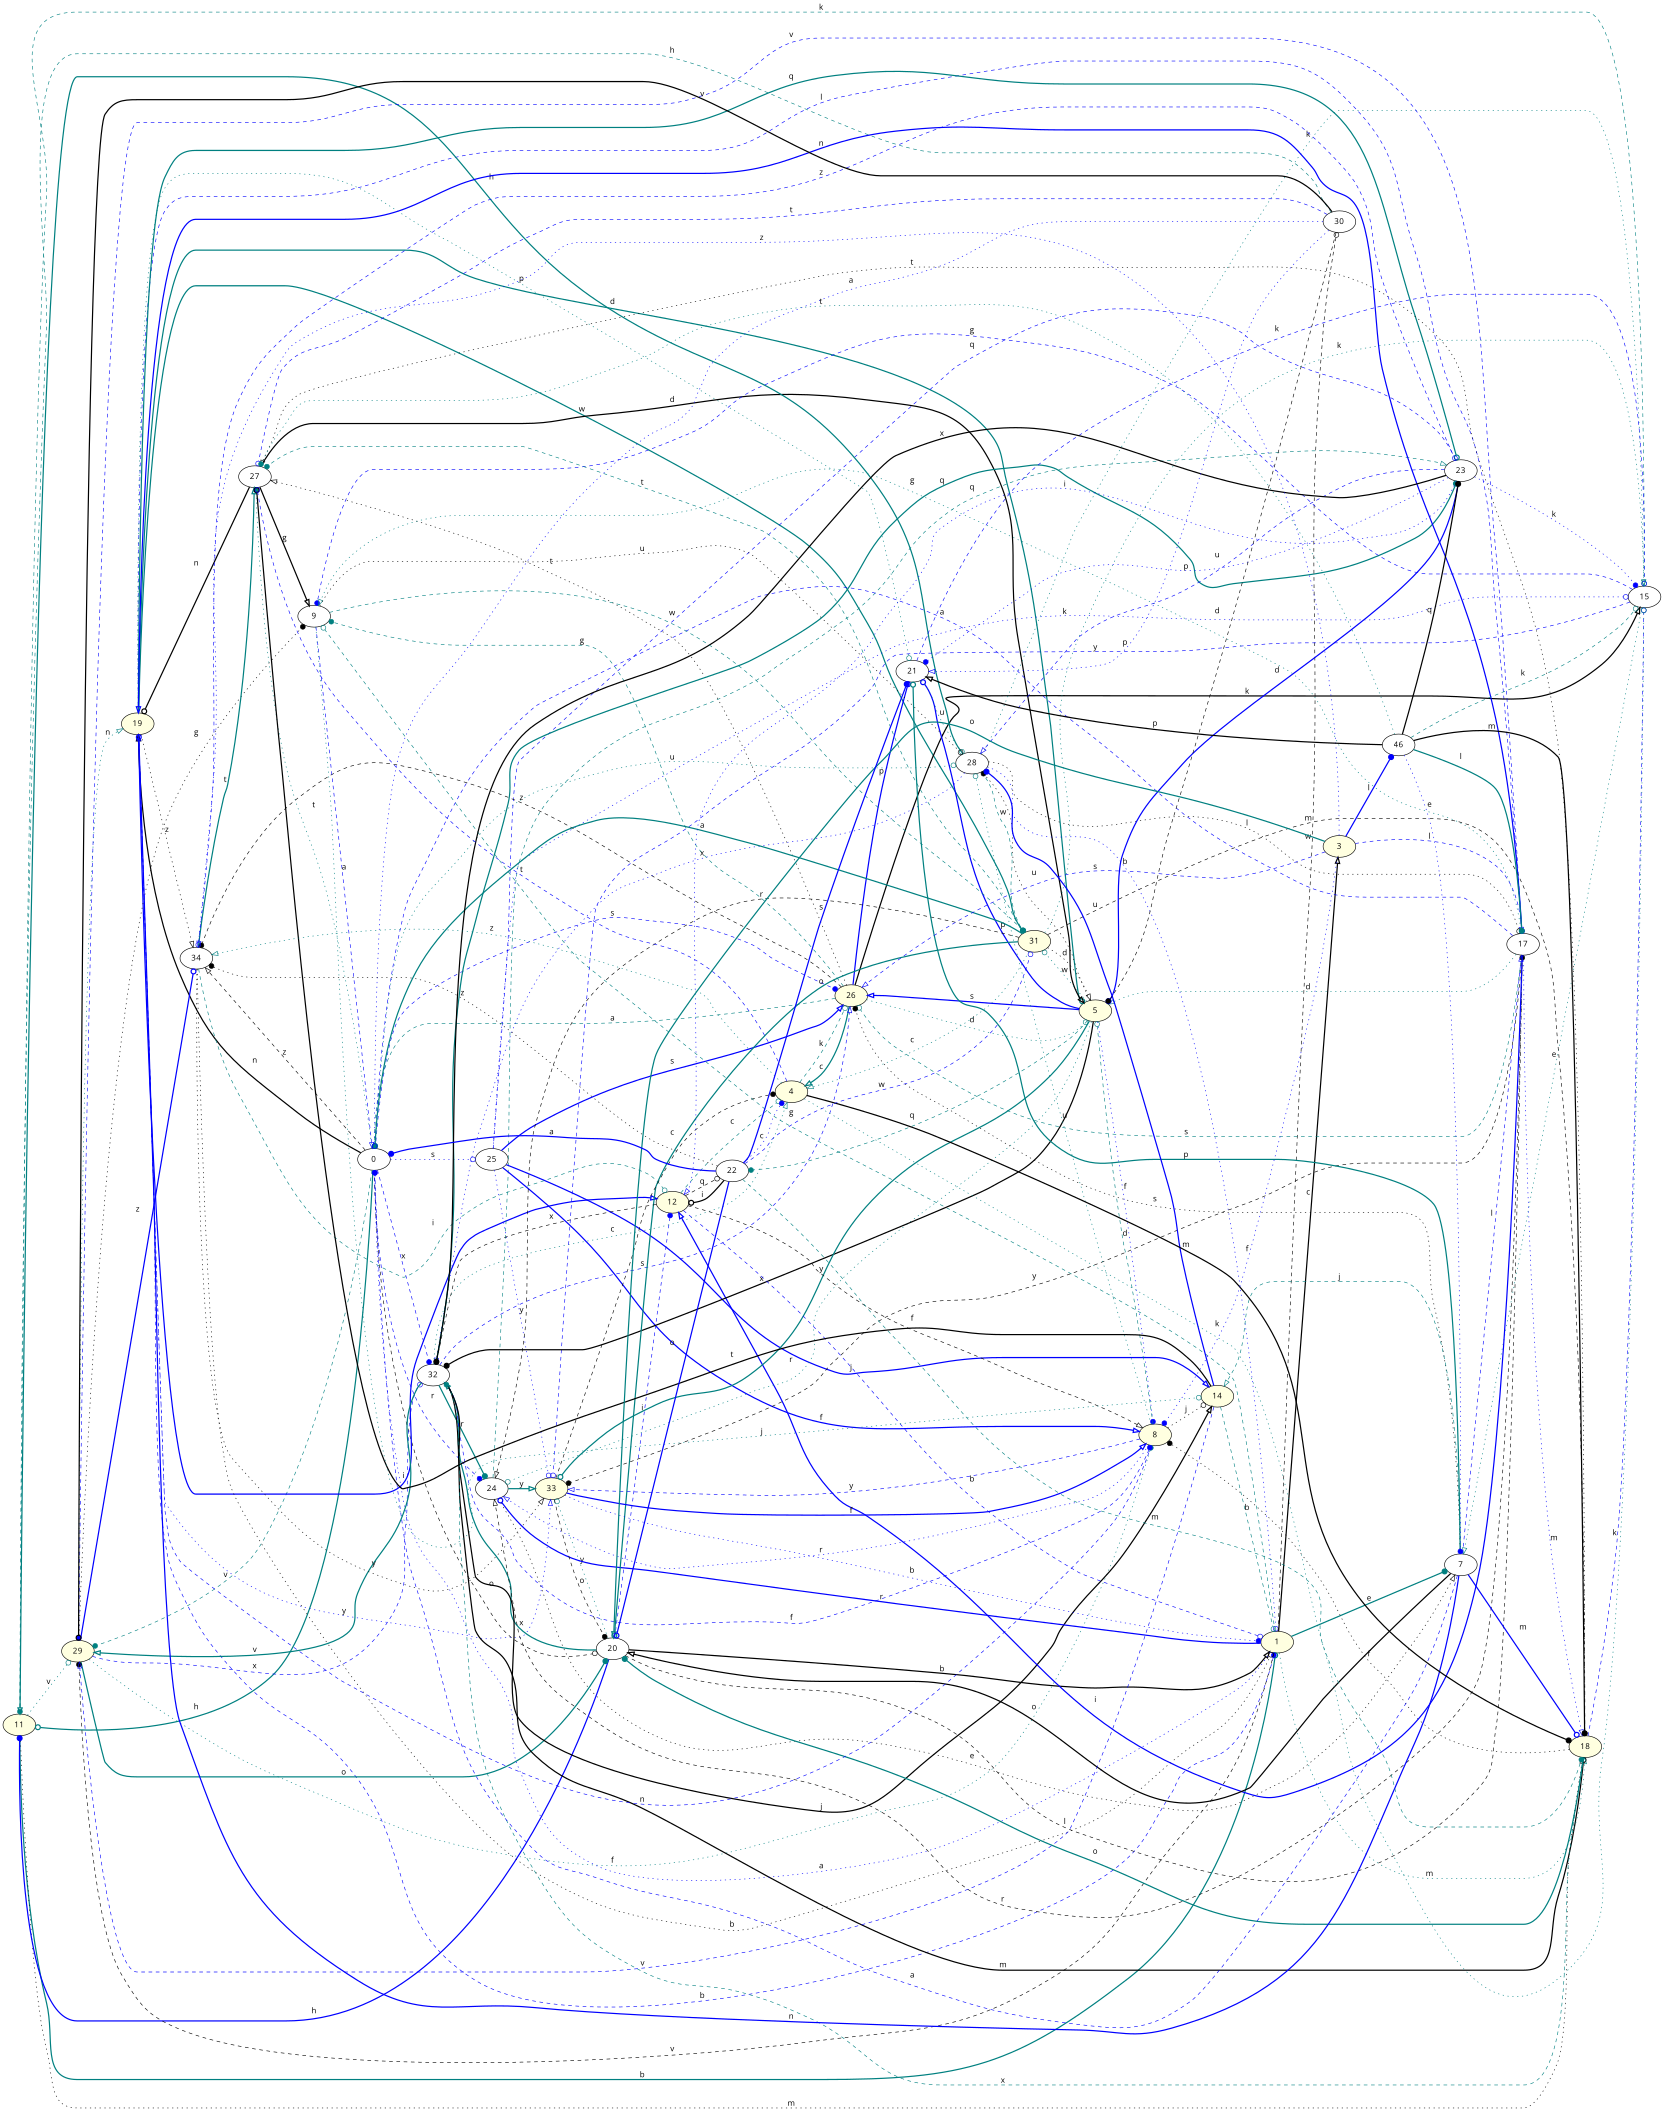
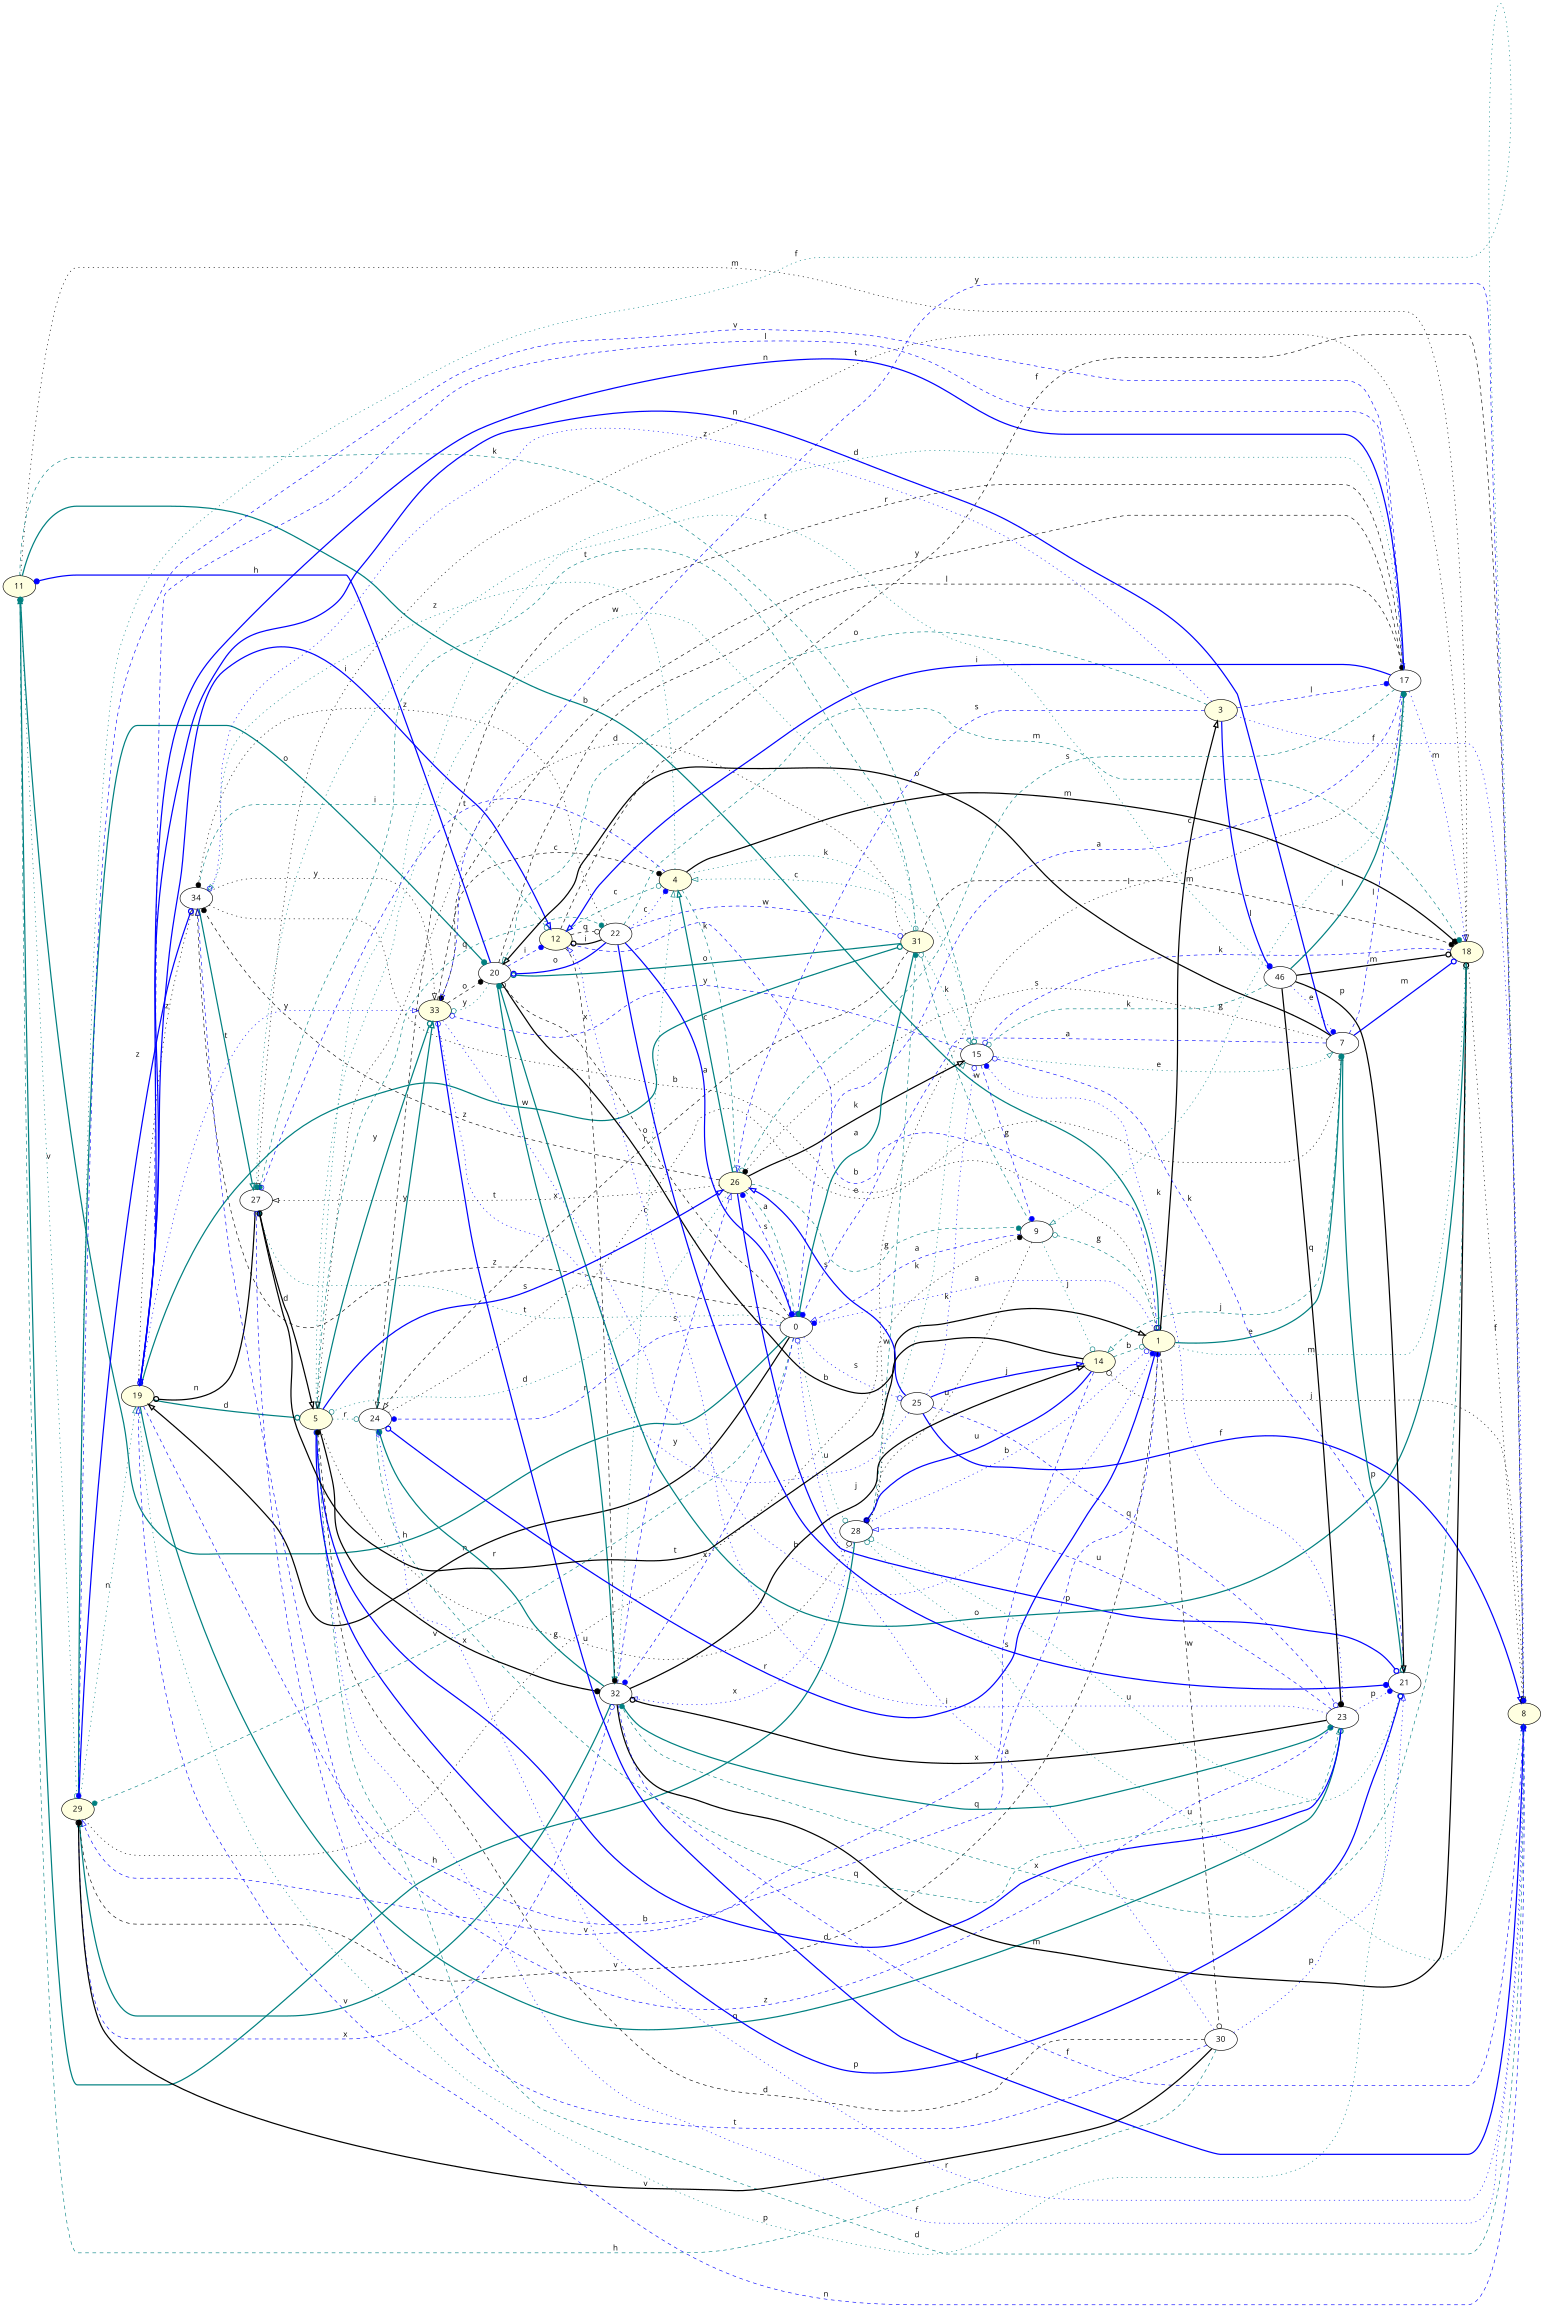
(283, 544) -> none
(1026, 892) -> (560, 1637)
(732, 944) -> (767, 668)
